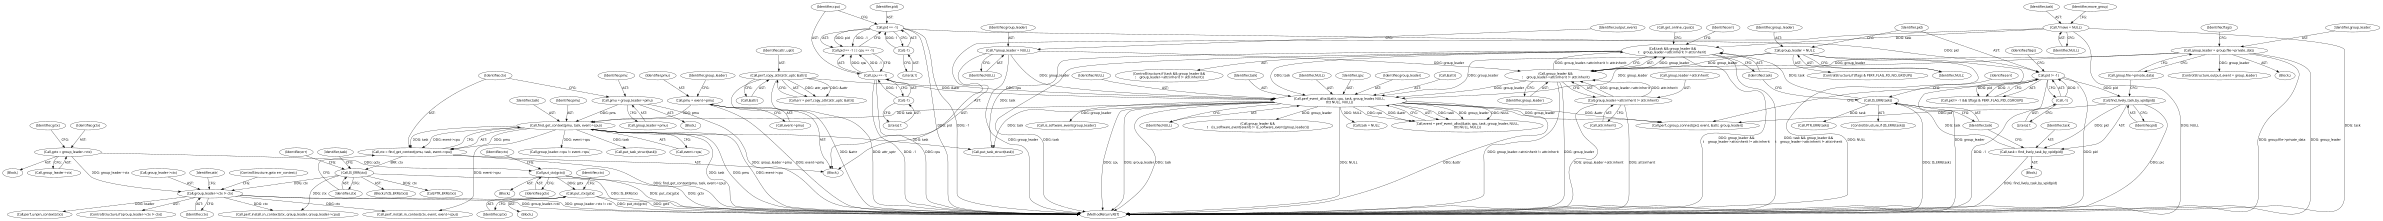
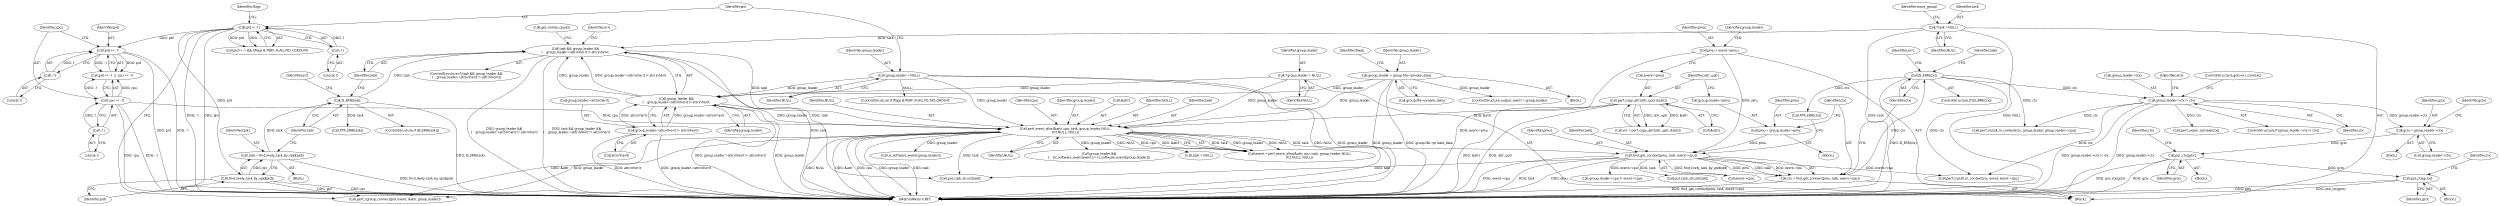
(1618, 28) -> none
(2066, 28) -> (1943, 28)
(1471, 38) -> (176, 34)
(1799, 63) -> (908, 88)
(2165, 63) -> (1403, 88)
(2130, 87) -> (270, 168)
(754, 107) -> (1645, 87)
none -> (1971, 112)
(629, 114) -> (1707, 87)
(478, 133) -> (1770, 148)
(688, 140) -> (1701, 168)
(1016, 145) -> none
(397, 163) -> (1898, 131)
(120, 185) -> (2307, 102)
(391, 194) -> (1967, 101)
(145, 204) -> (2194, 116)
(844, 206) -> none
